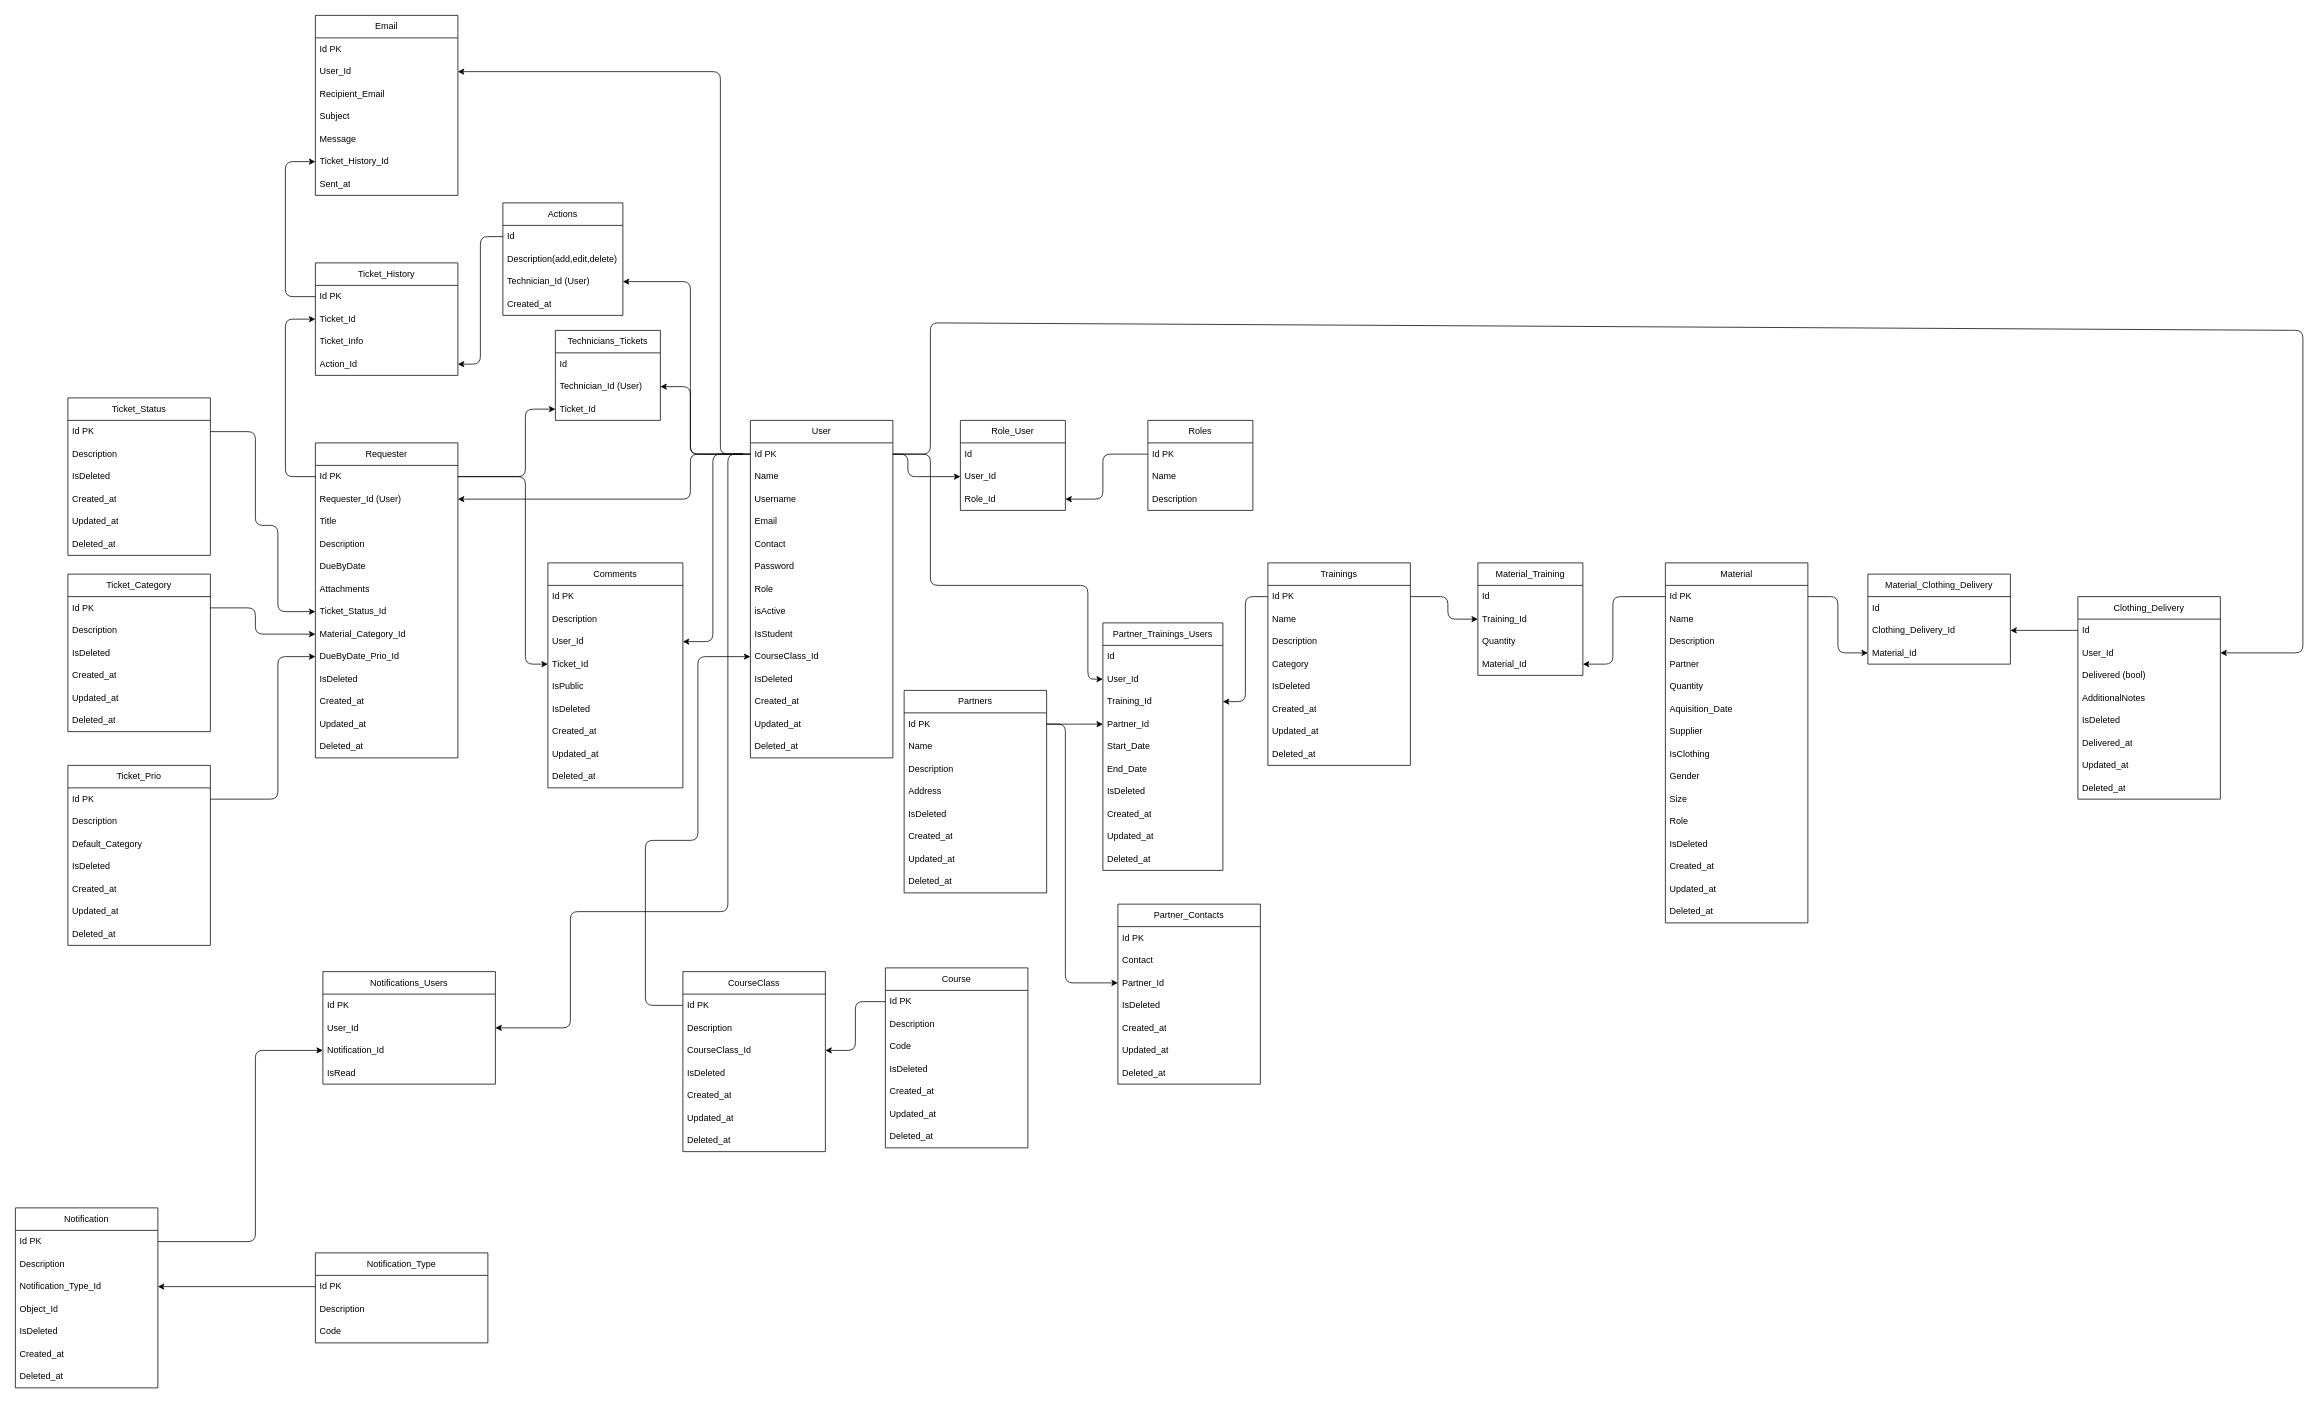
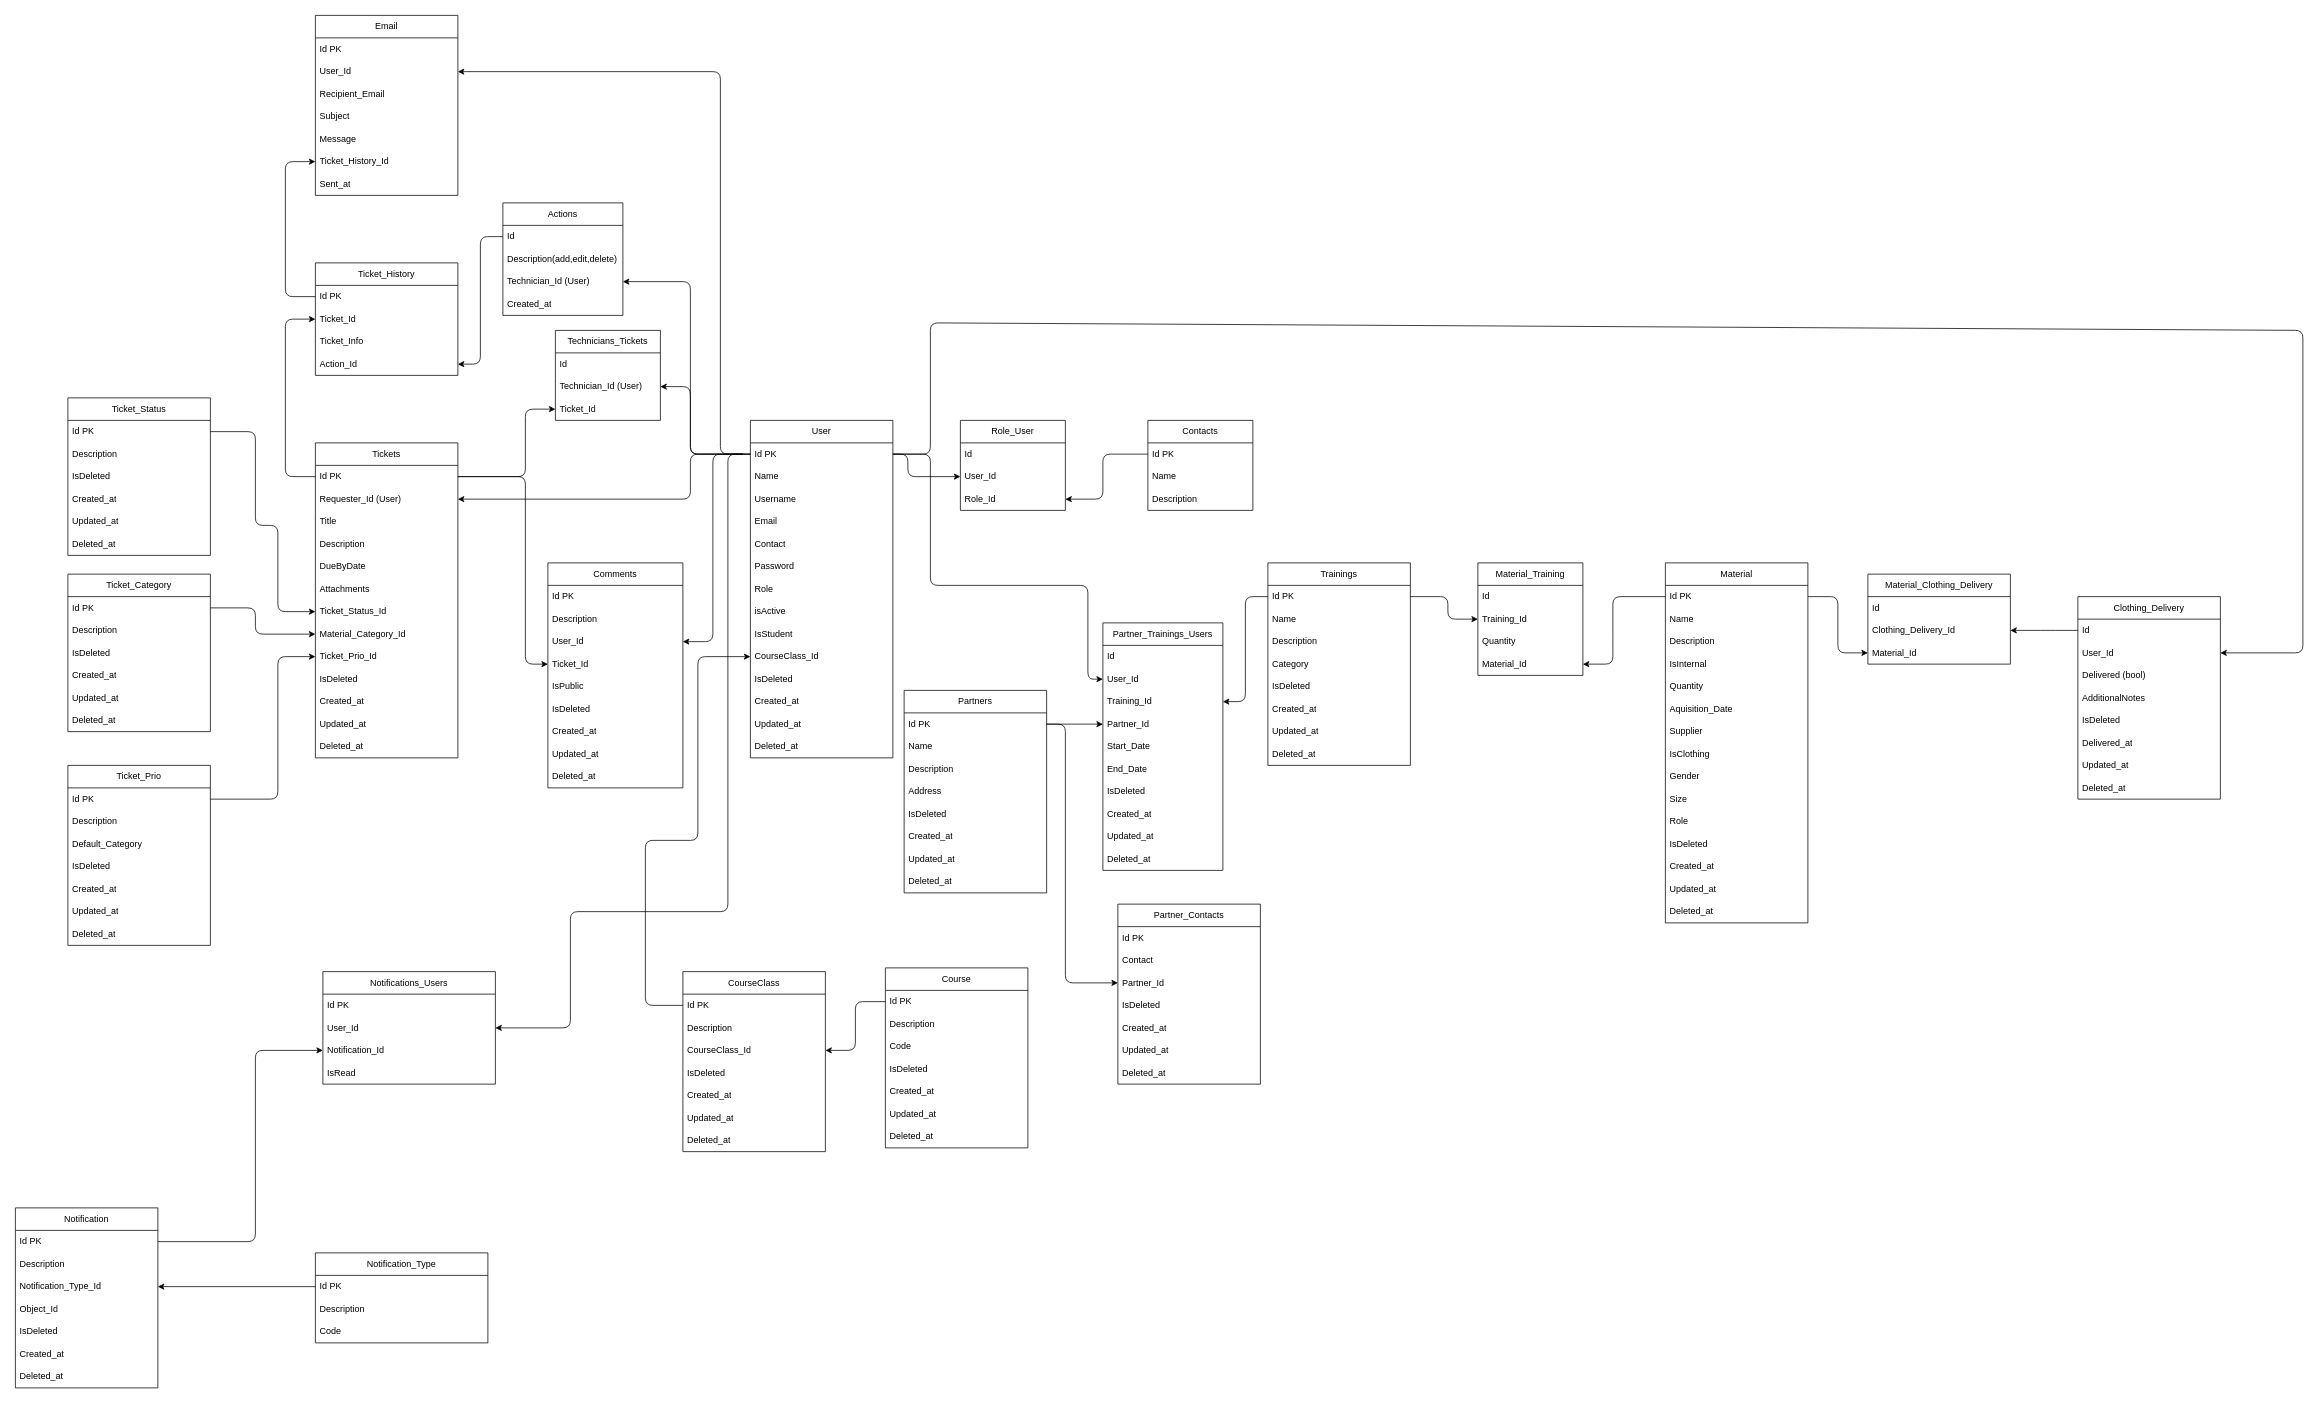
(1200, 432) -> (1200, 432)
(387, 454) -> (387, 454)
(362, 657) -> (353, 657)
(1688, 664) -> (1694, 664)
